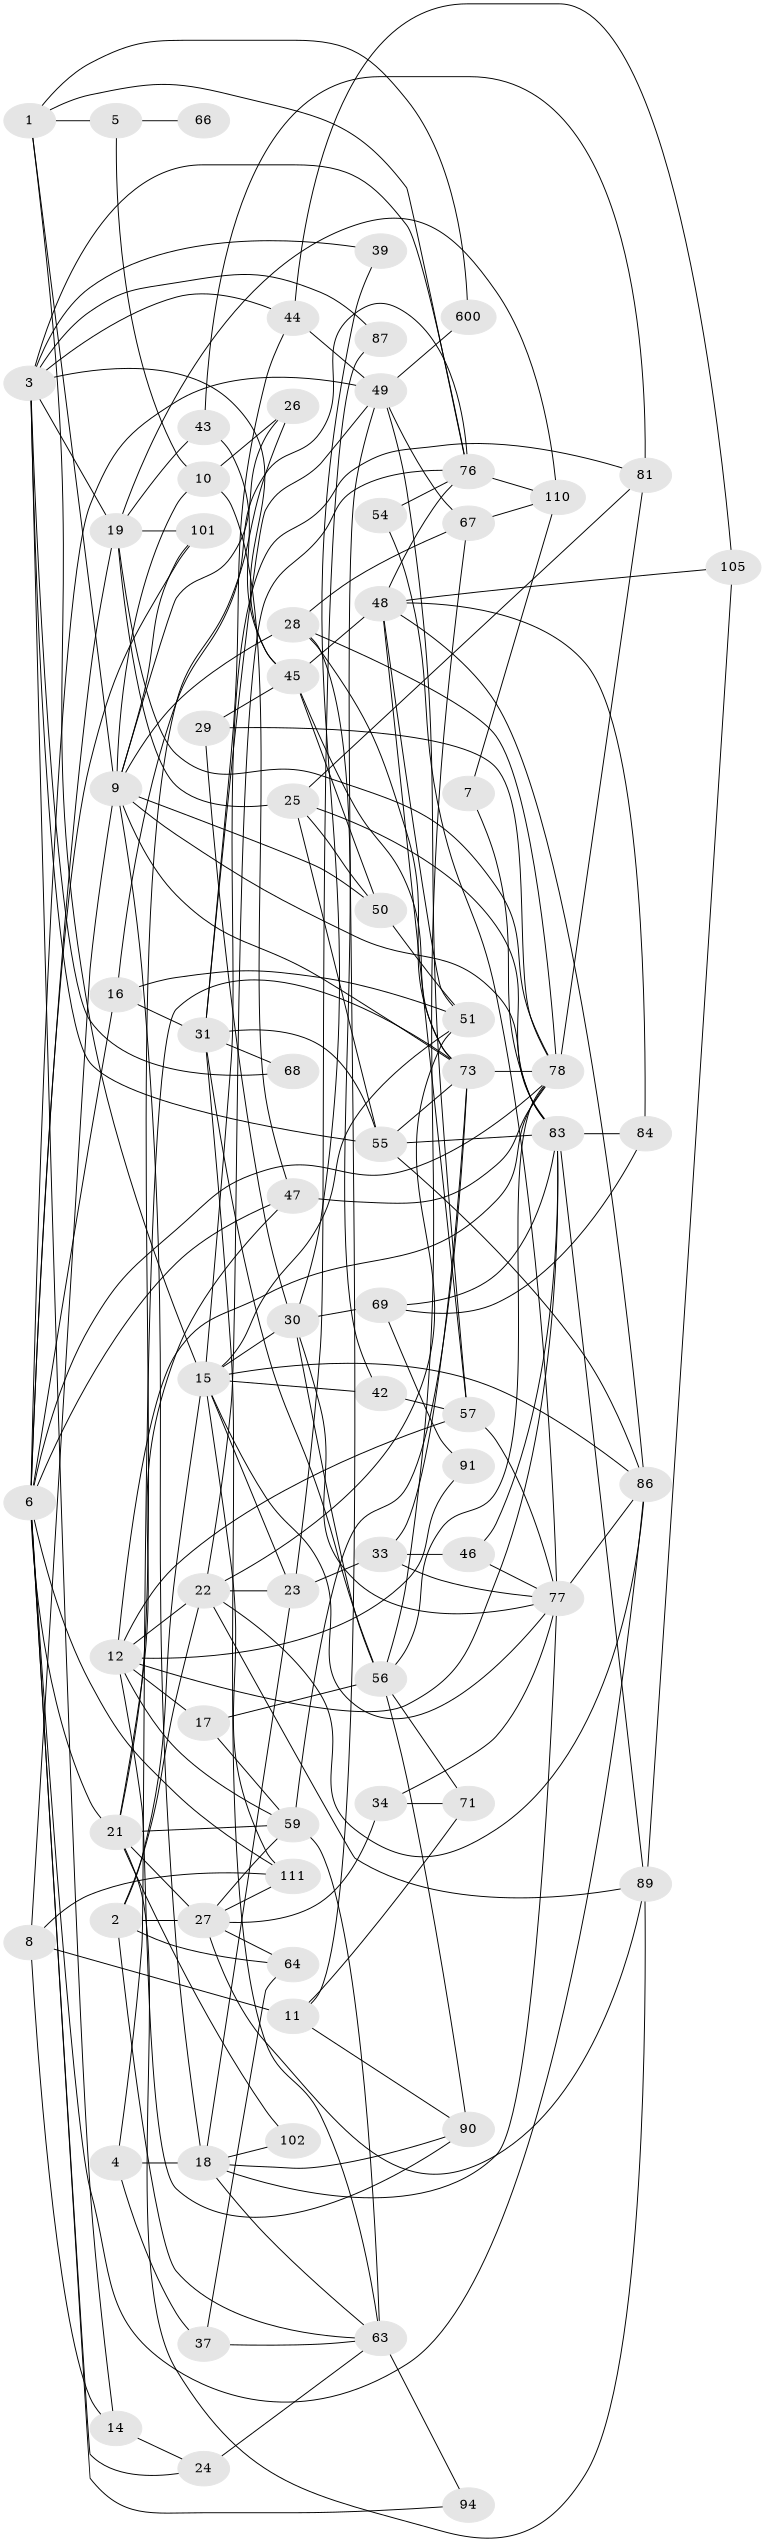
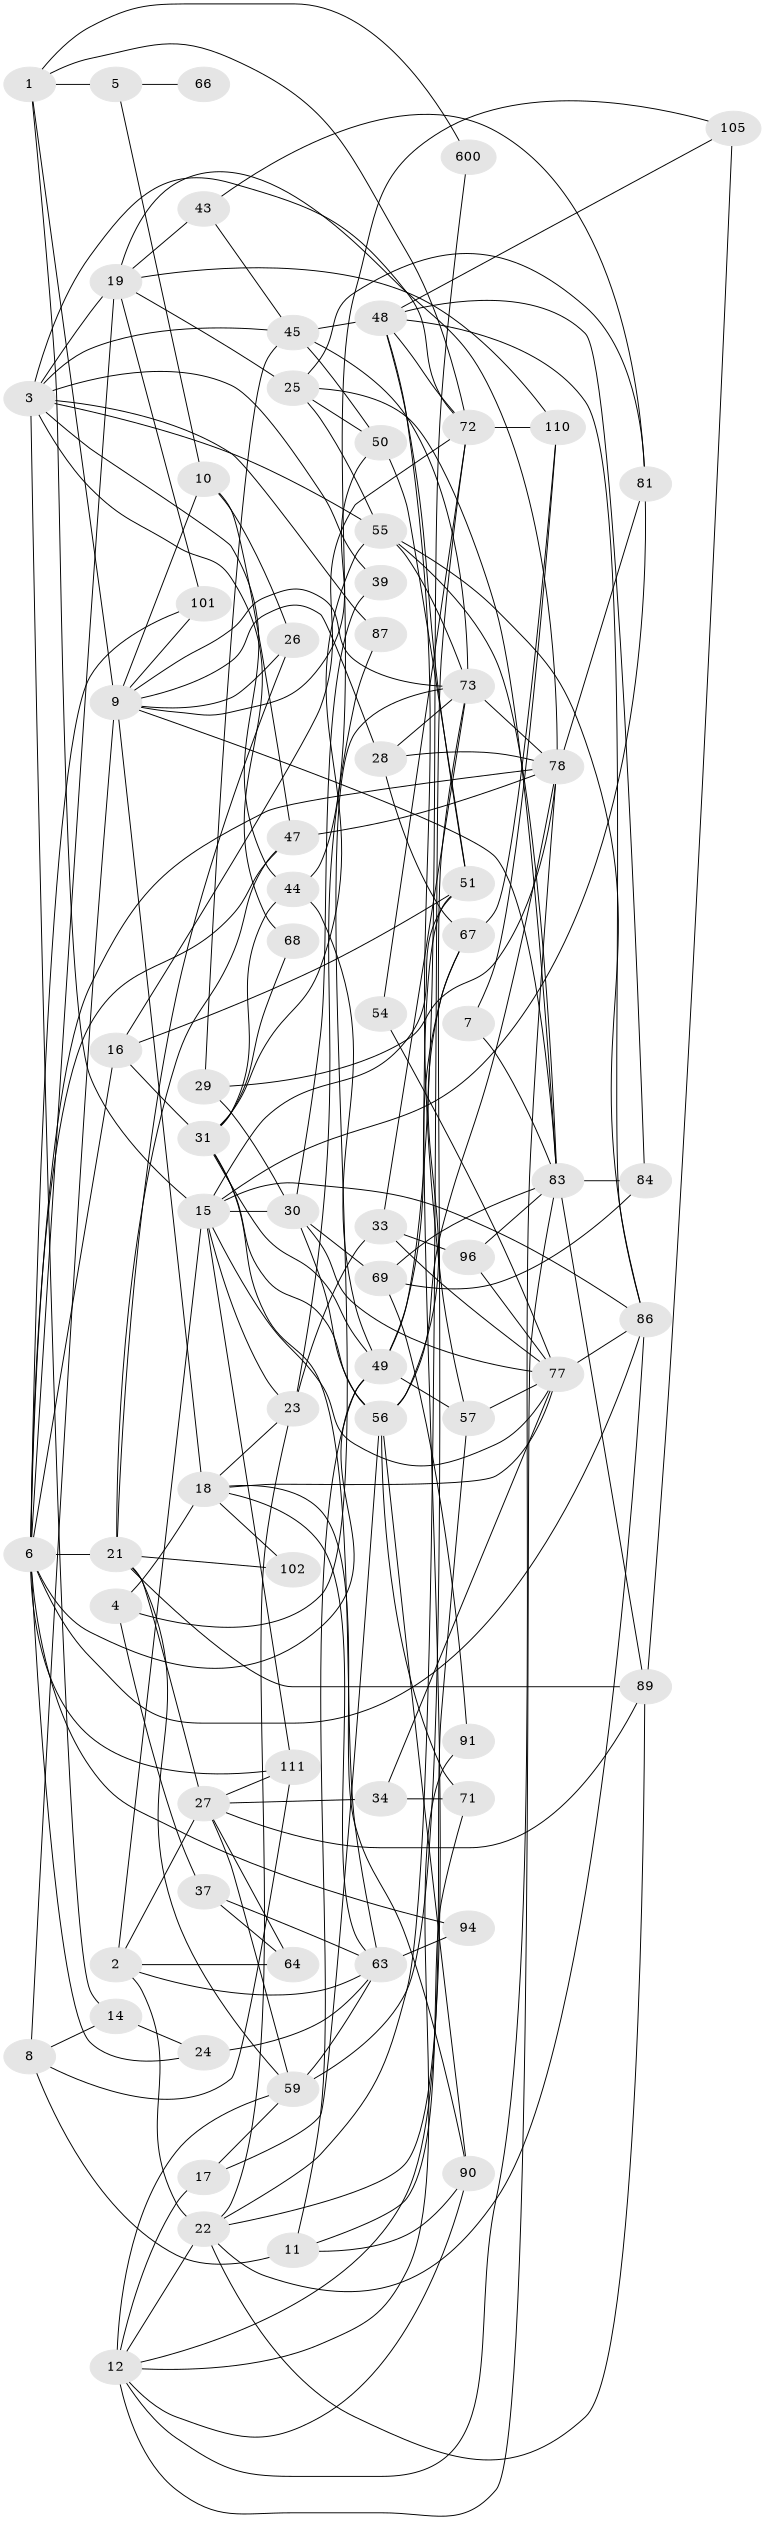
(469, 472) -> (469, 428)
(381, 1393) -> none
(469, 1554) -> (469, 1257)
